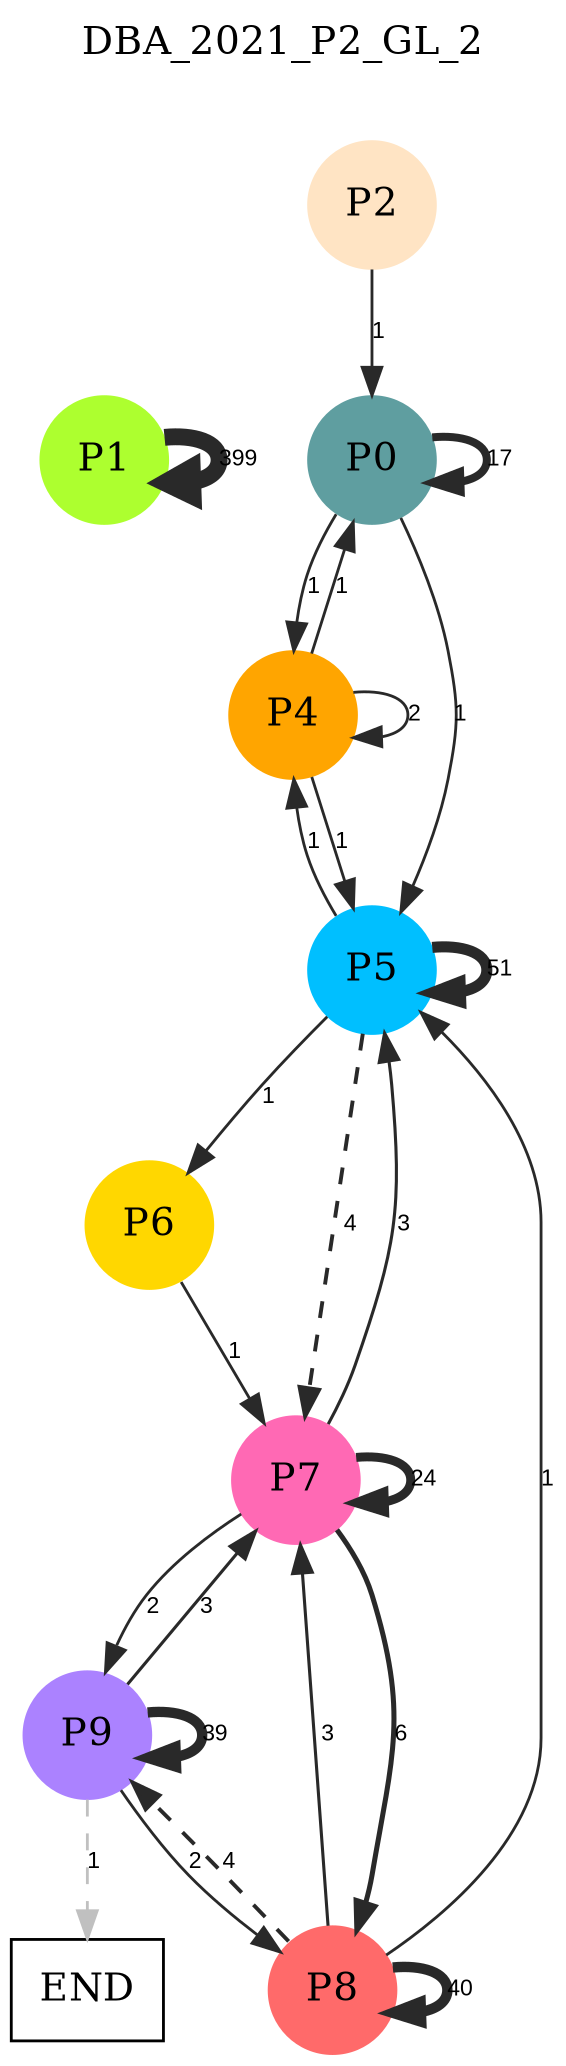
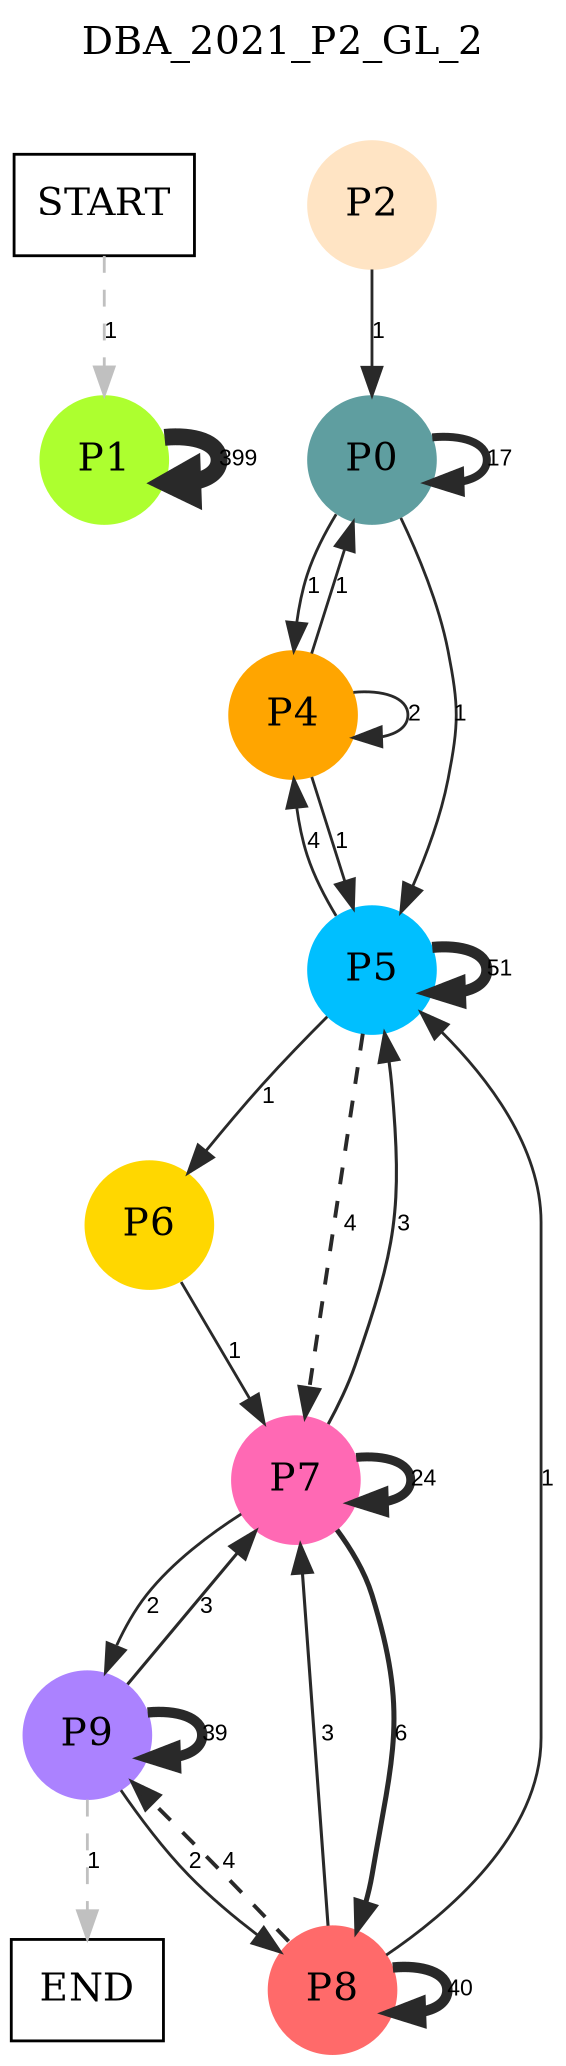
none -> (104, 205)
(314, 843) -> (314, 843)
